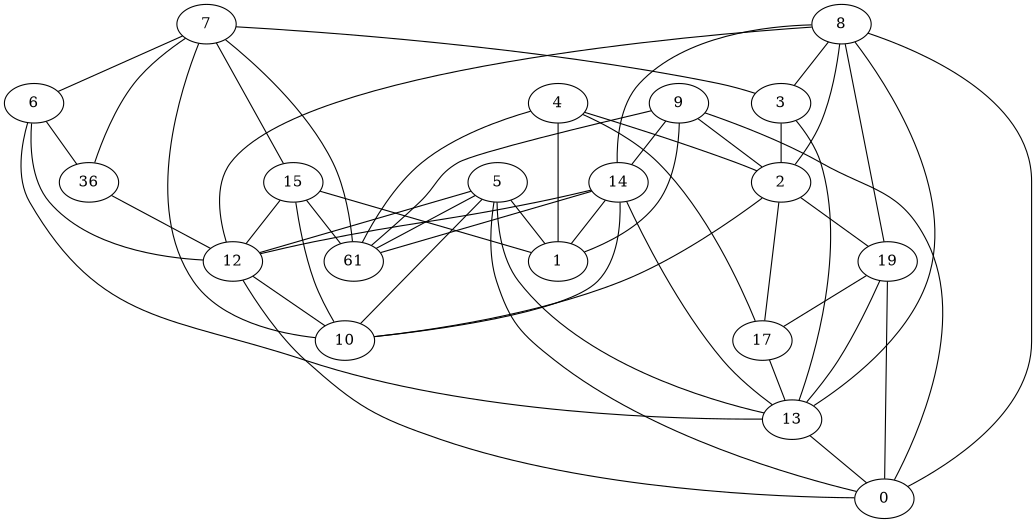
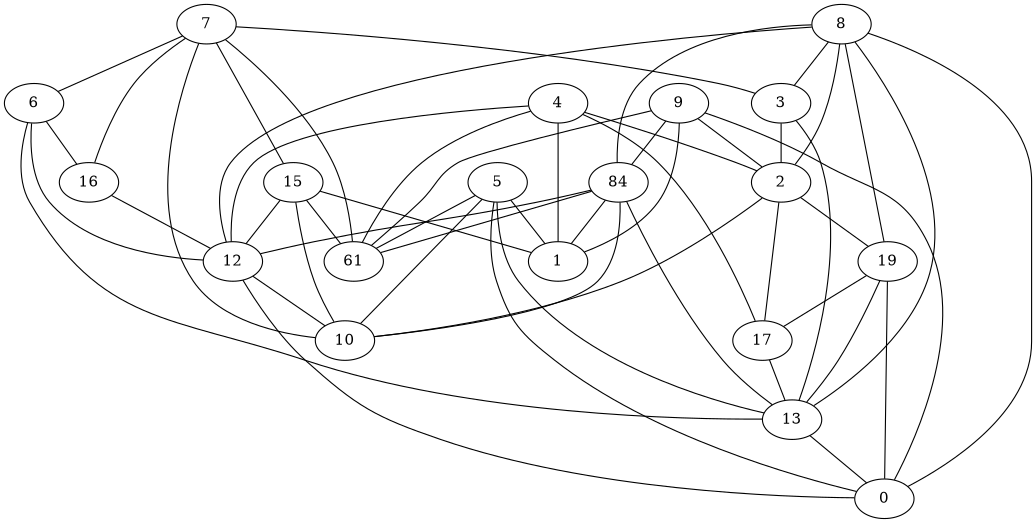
(89, 182) -> (89, 182)
(619, 182) -> (619, 182)
(365, 222) -> (346, 128)
